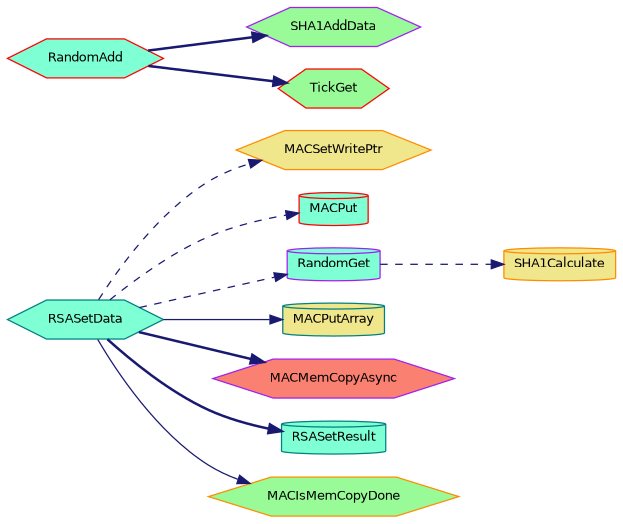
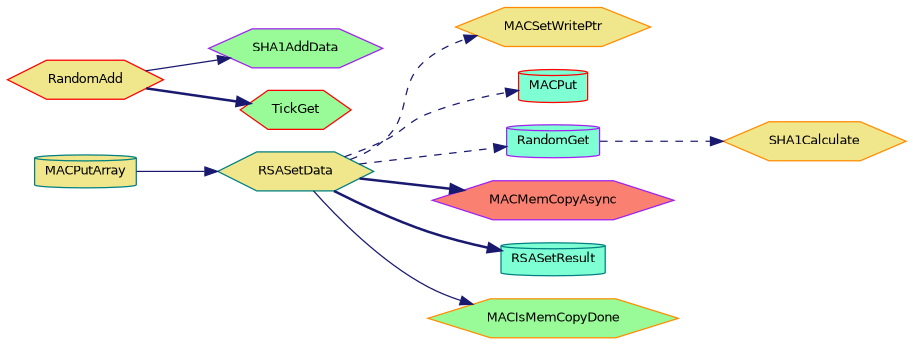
(200, 44) -> (182, 65)
(85, 58) -> (85, 80)
(560, 264) -> (815, 141)
(85, 320) -> (296, 171)
(217, 320) -> (171, 171)
